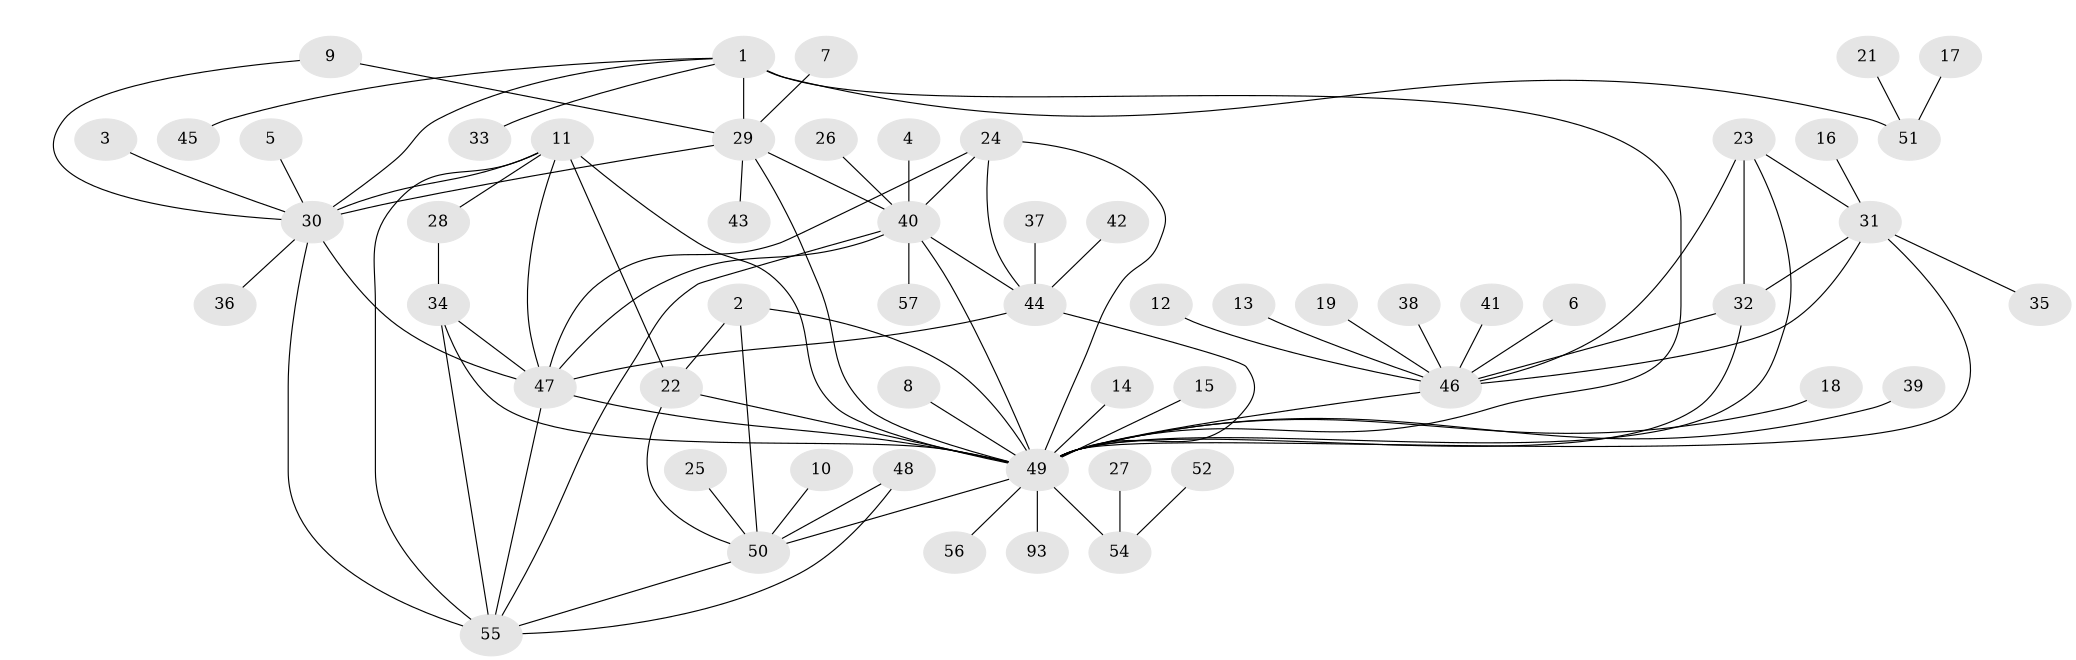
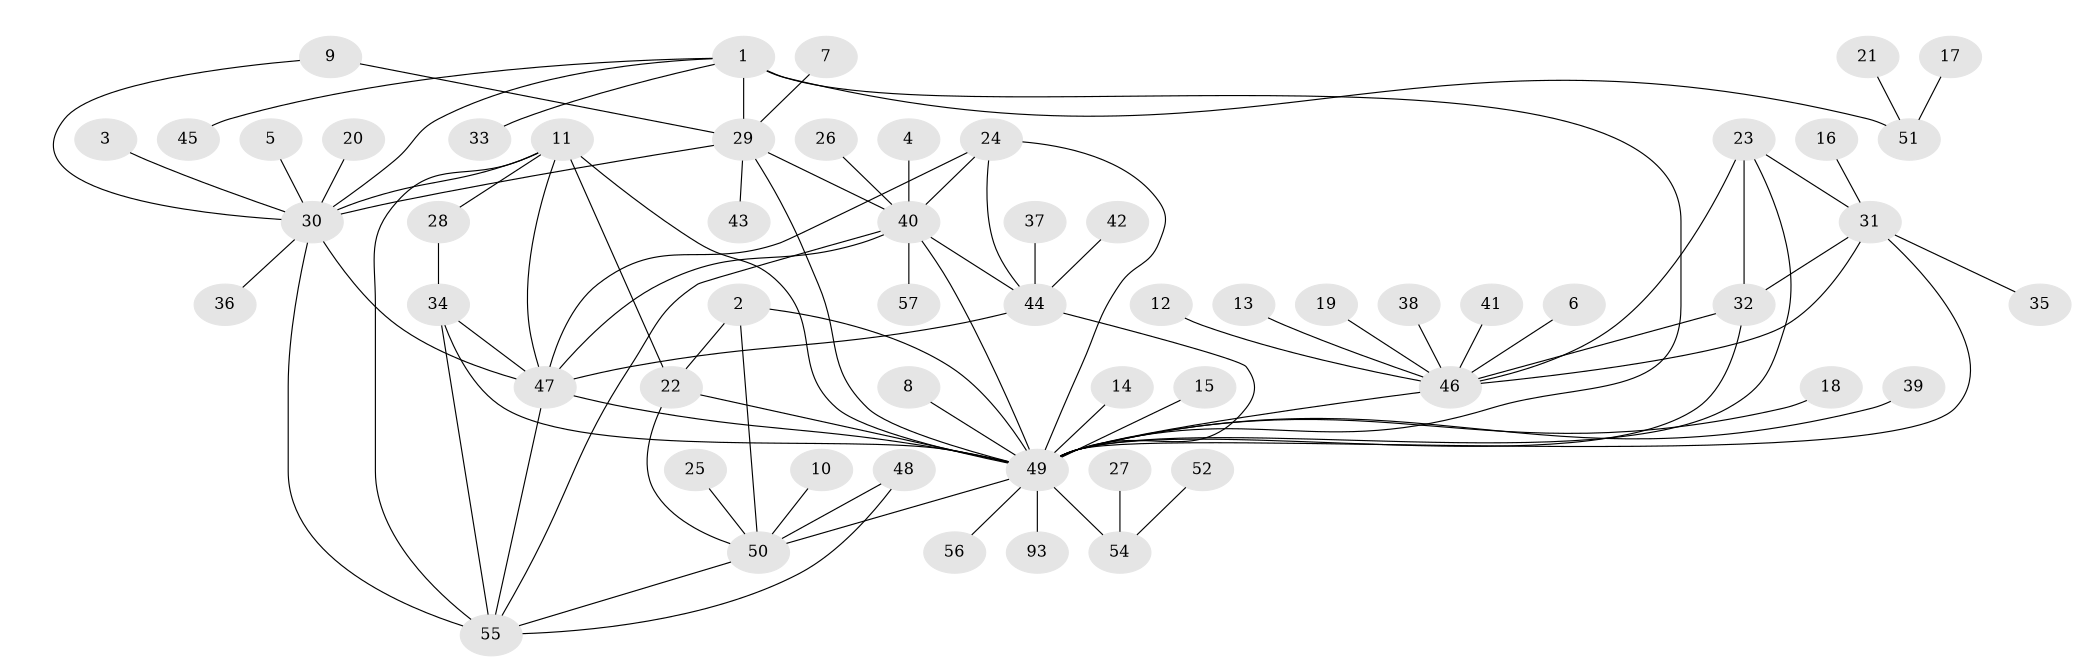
none -> (354, 140)
